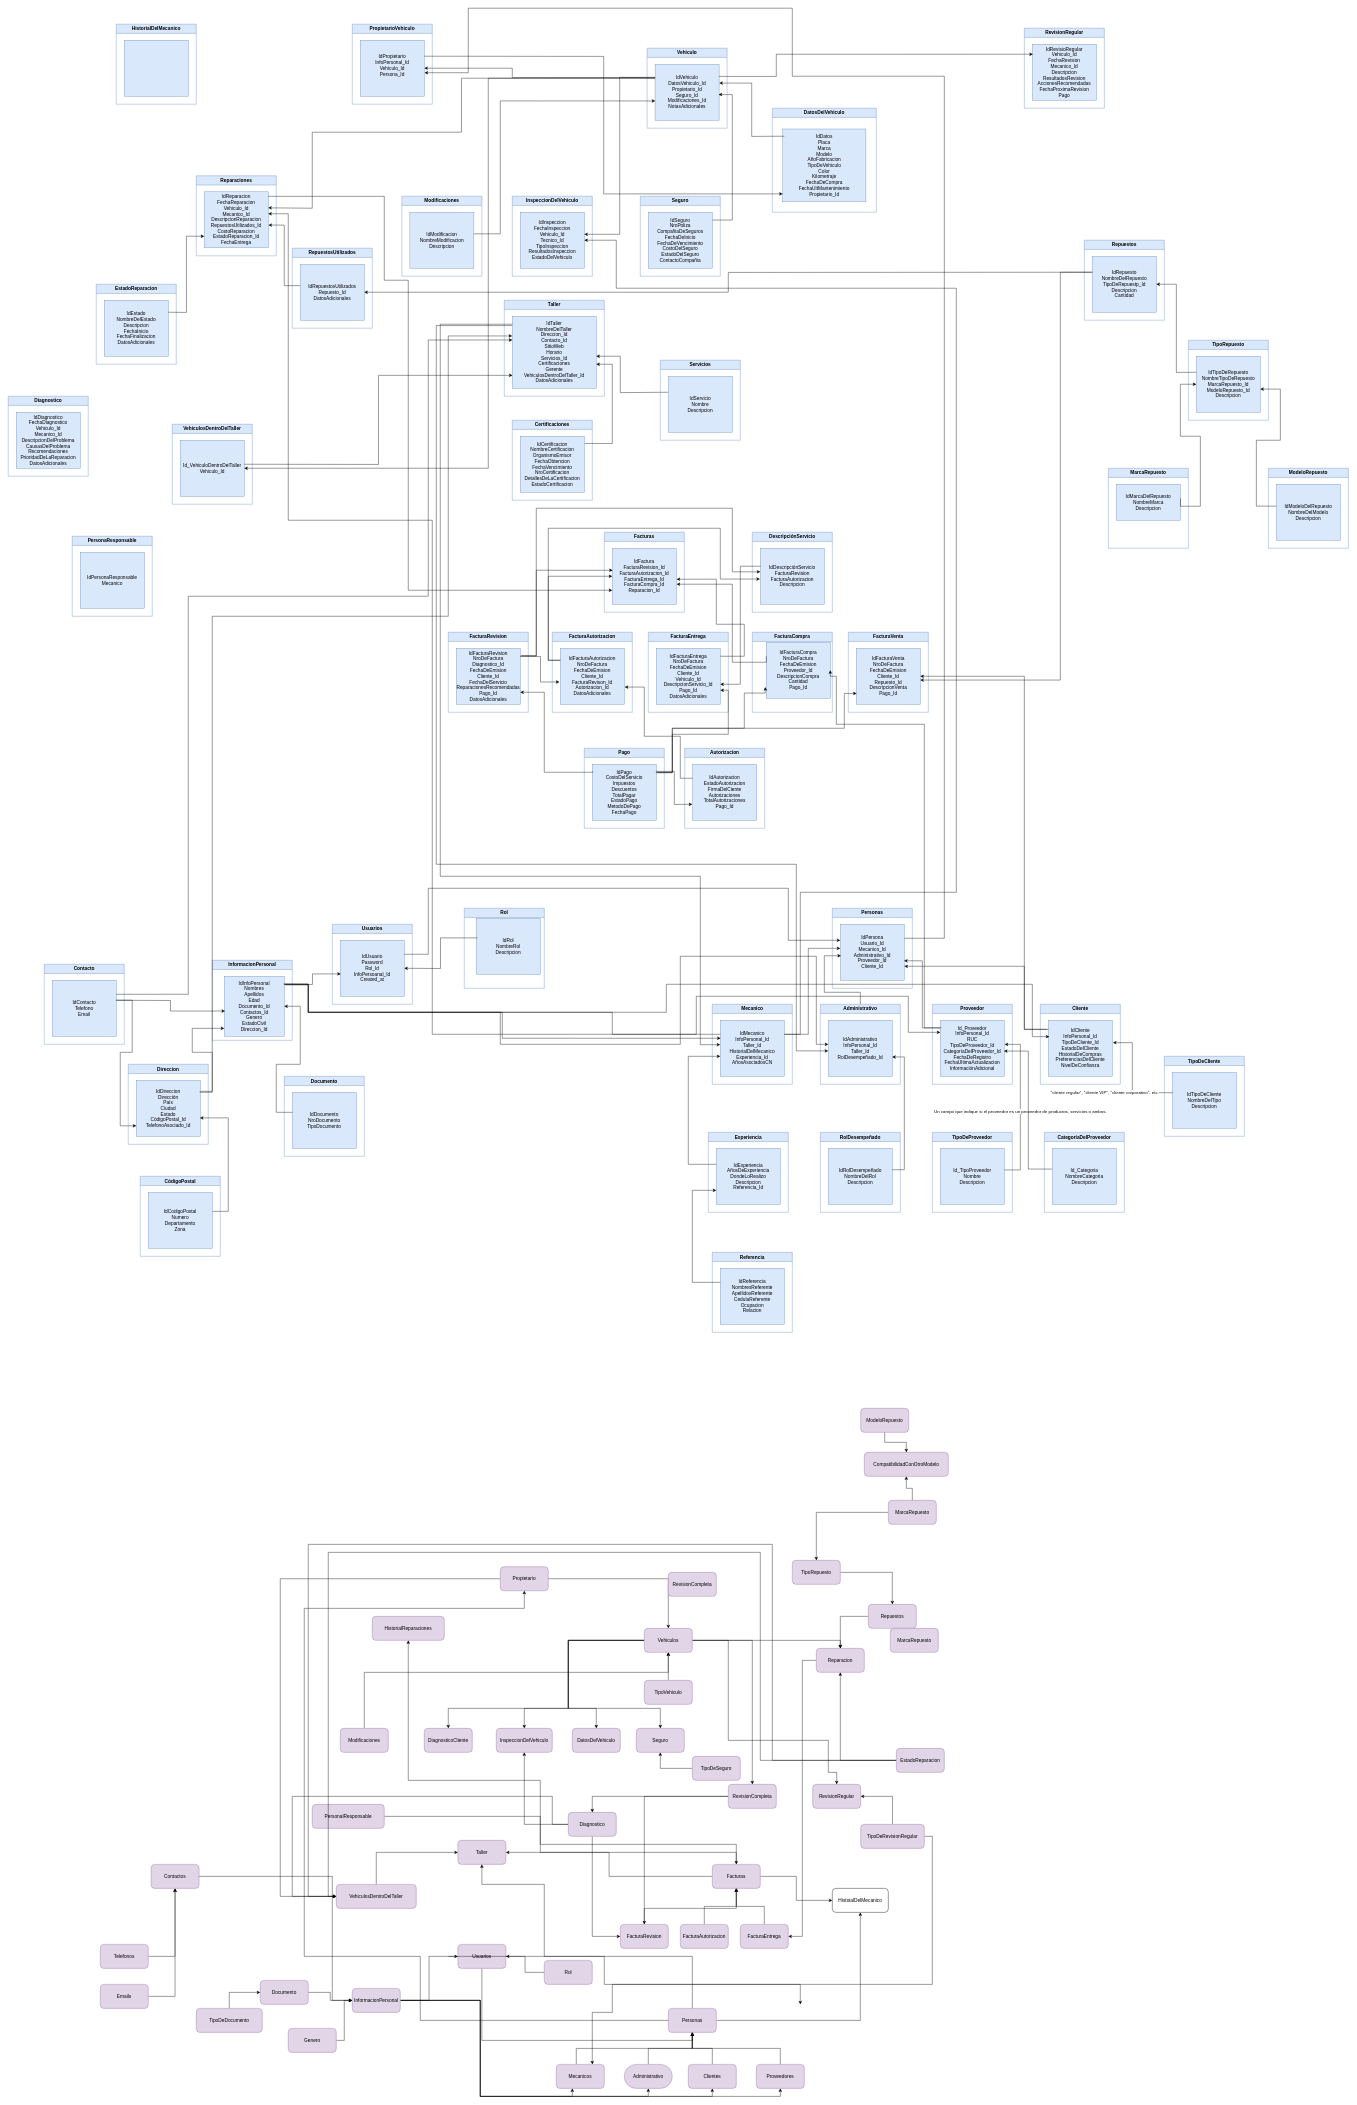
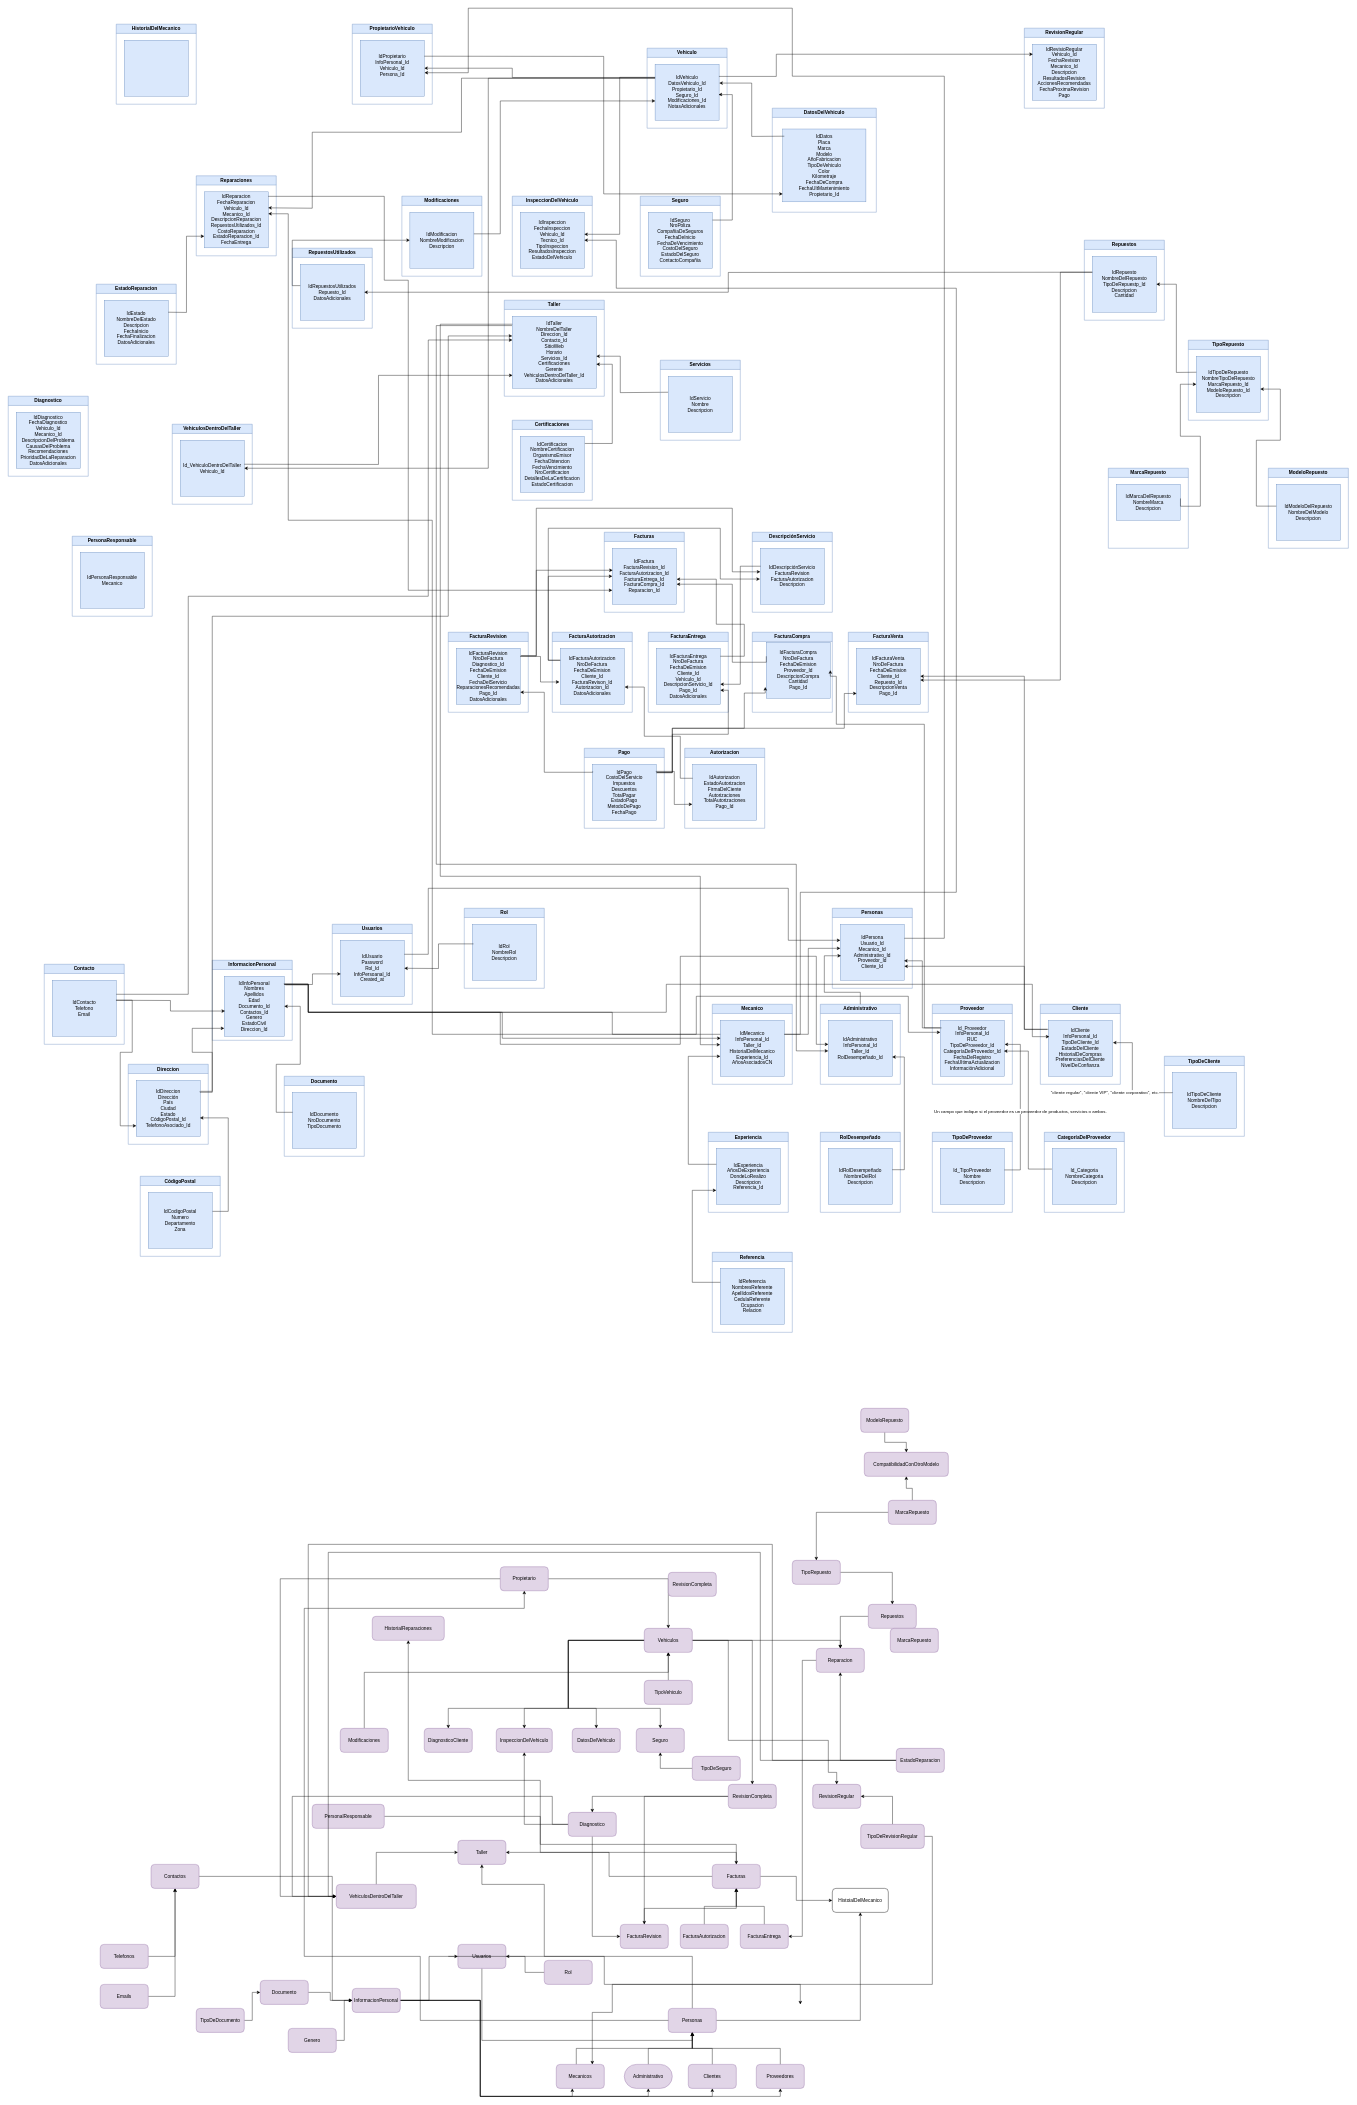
(272, 225) -> (406, 240)
(508, 946) -> (504, 952)
(229, 2020) -> (220, 2020)
